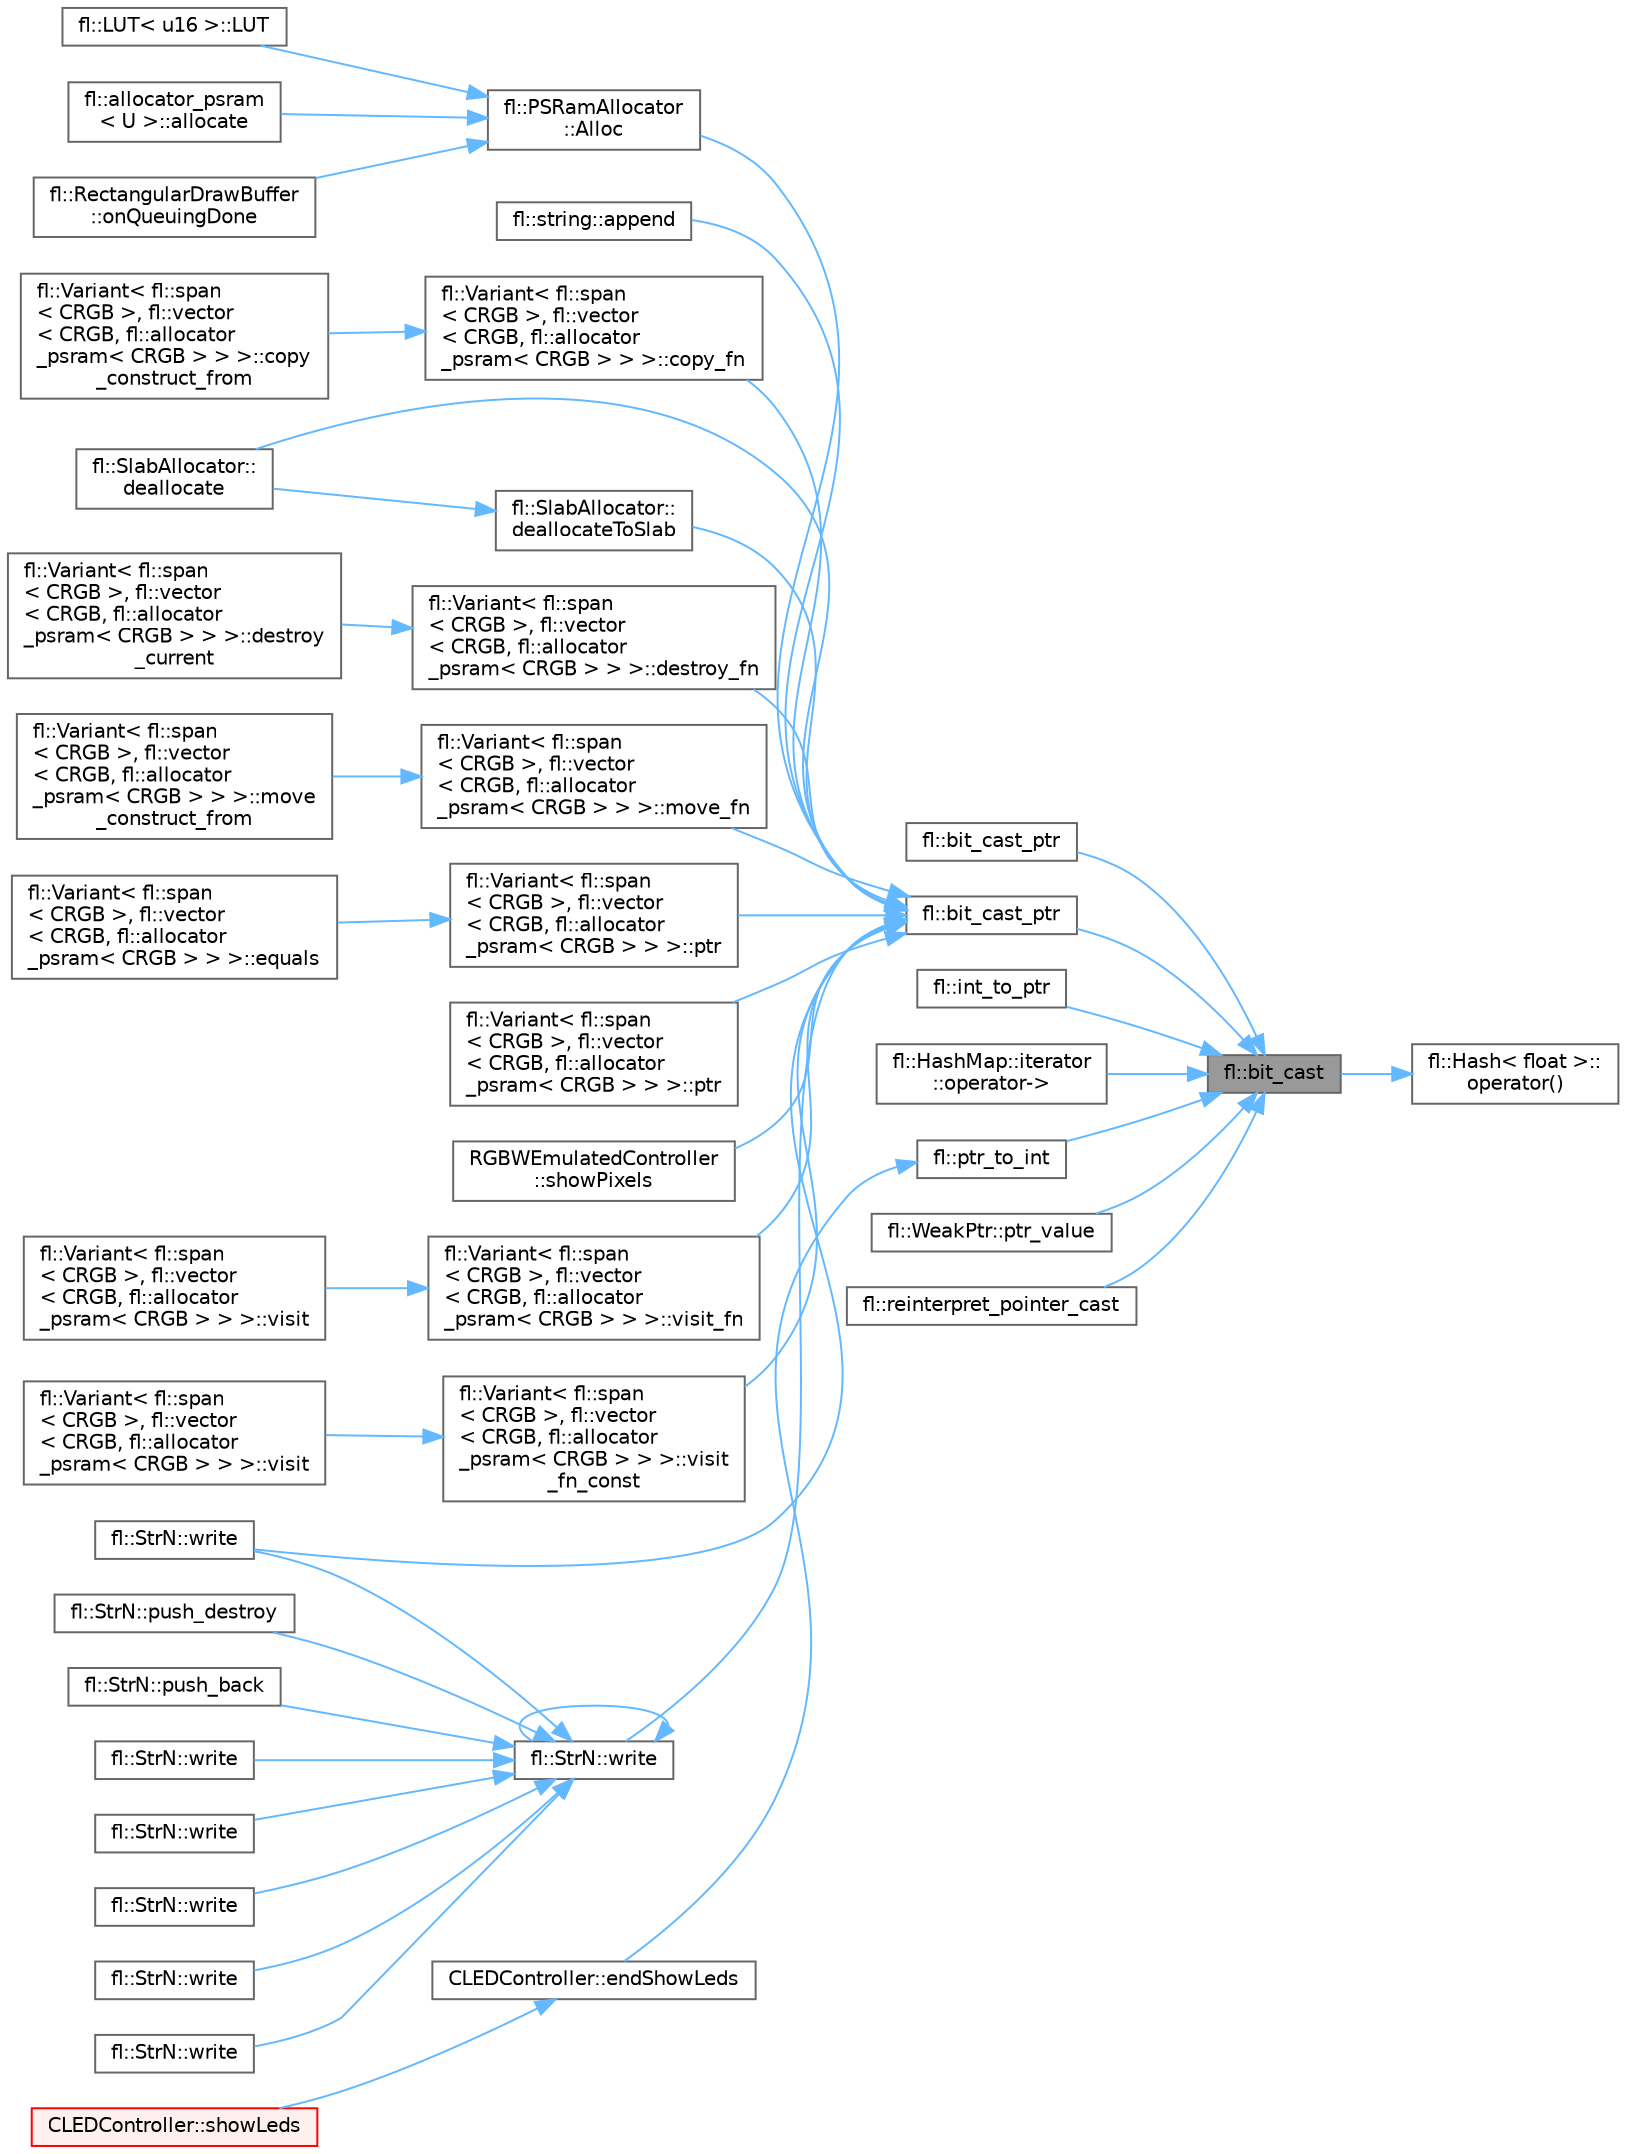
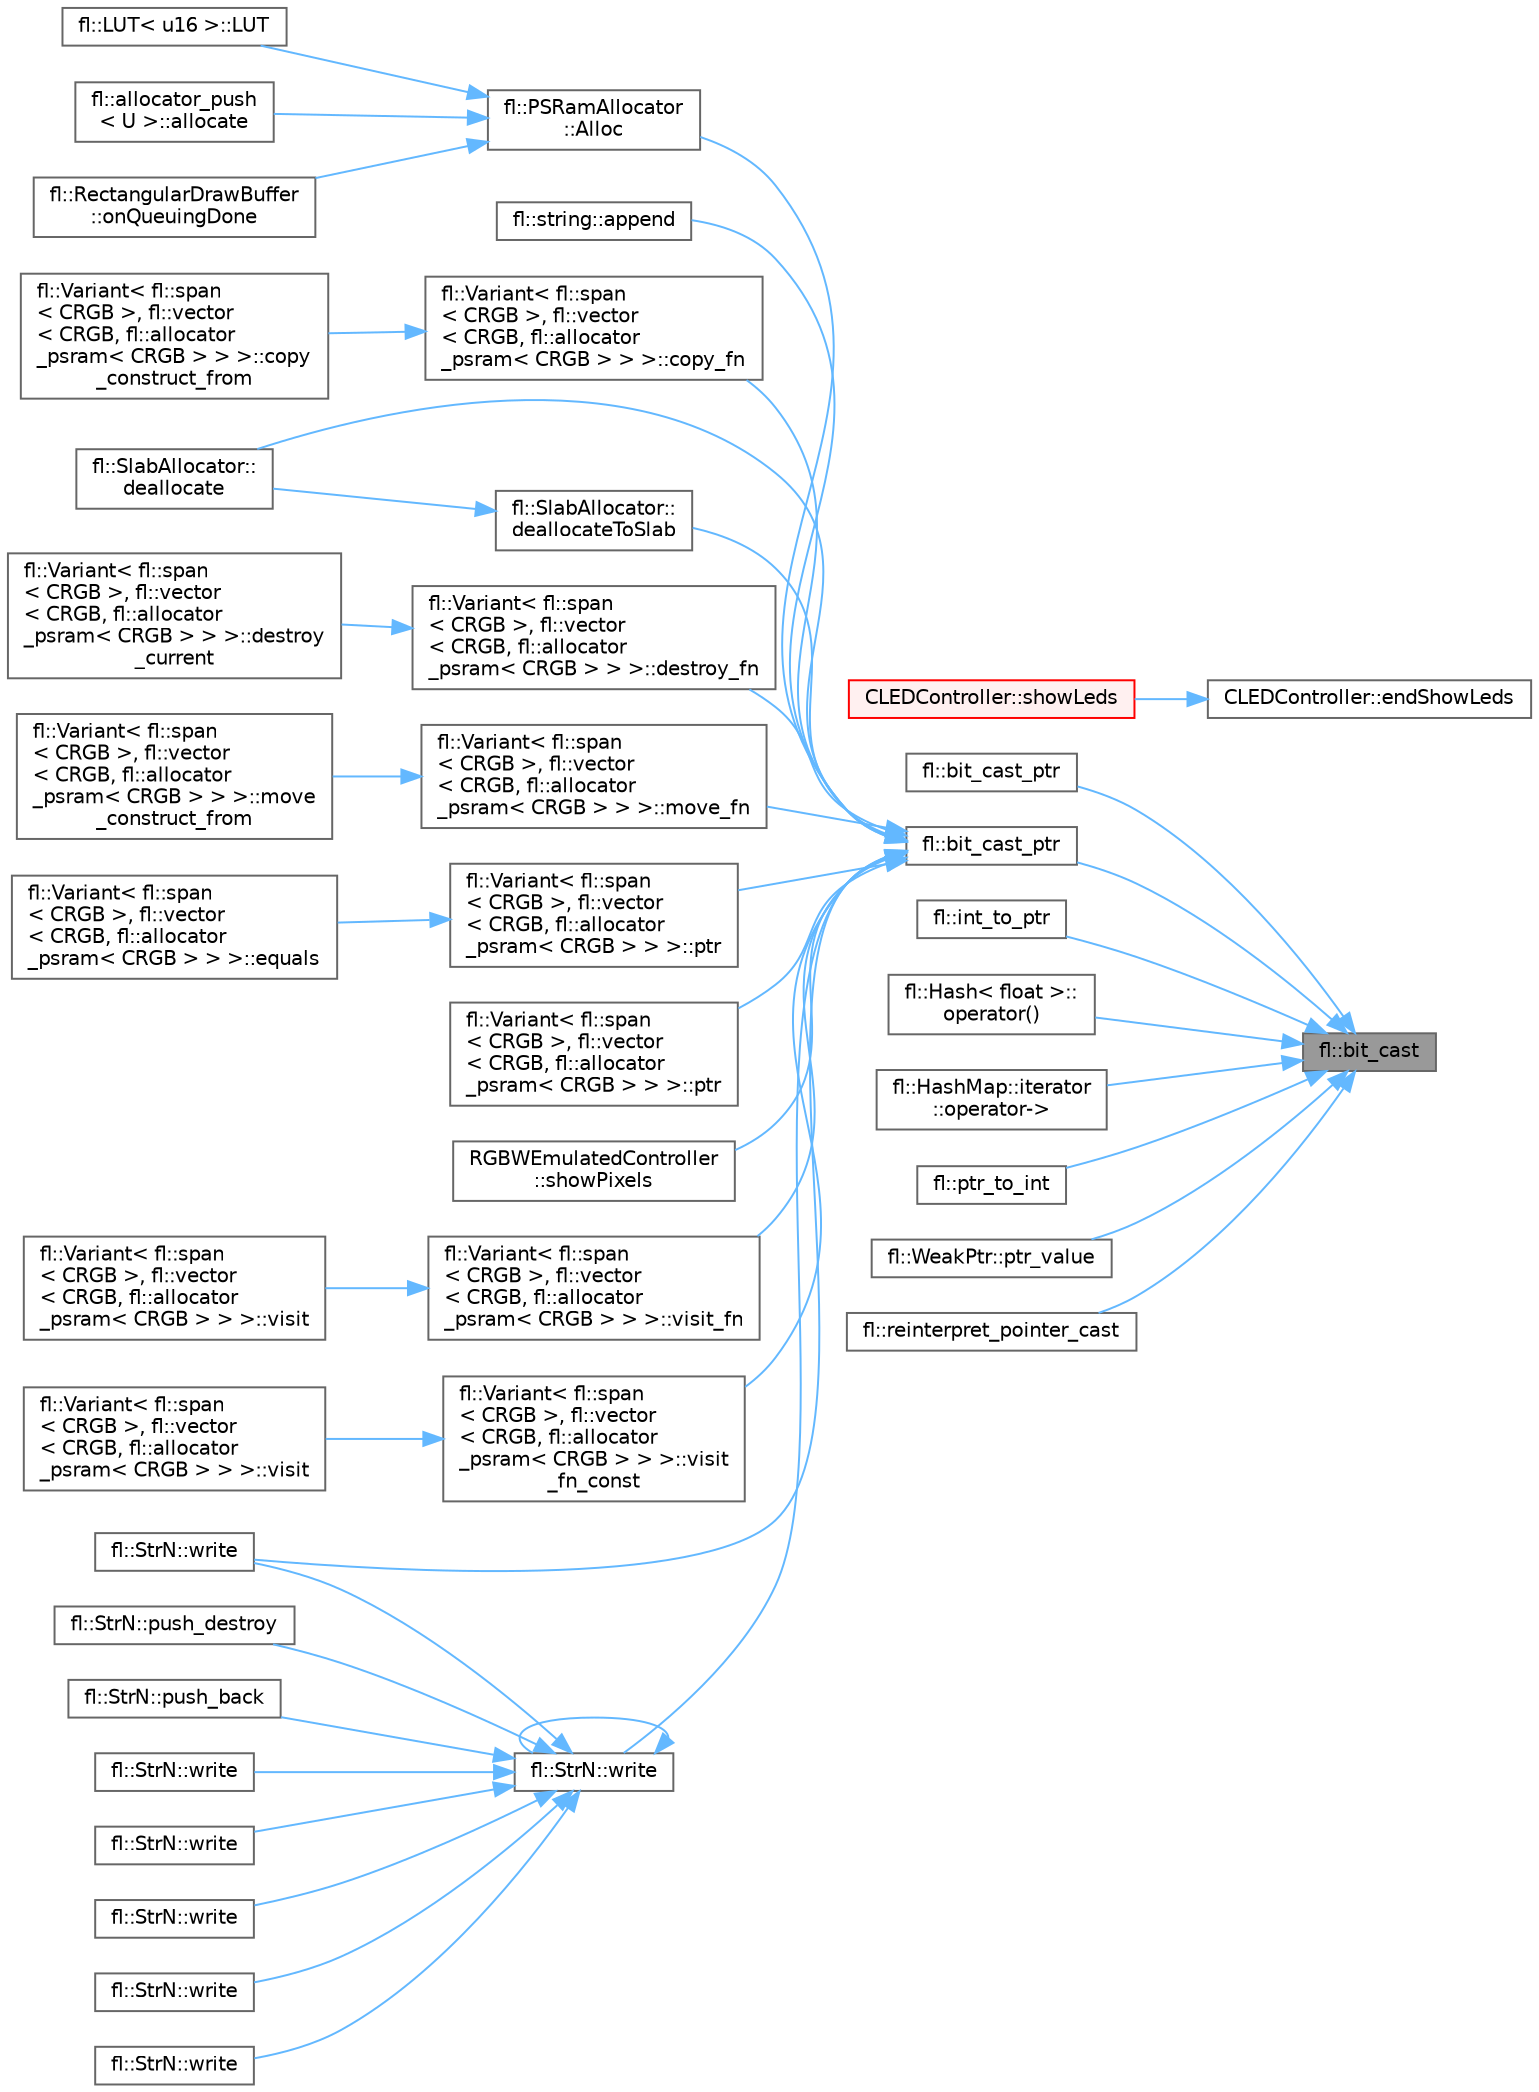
(175, 112) -> (175, 112)
(1366, 1074) -> (1189, 1029)
(805, 1573) -> none
